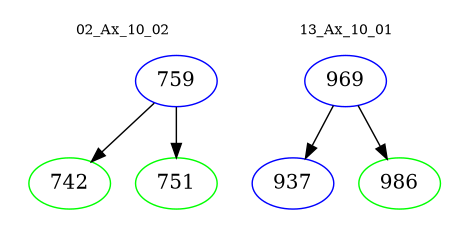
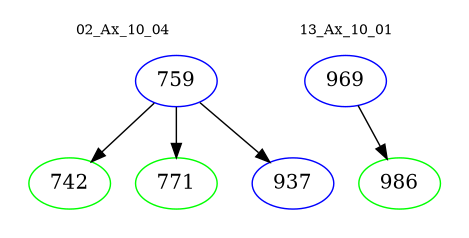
(123, 31) -> (123, 31)
(323, 126) -> (219, 119)
(176, 183) -> (176, 183)
